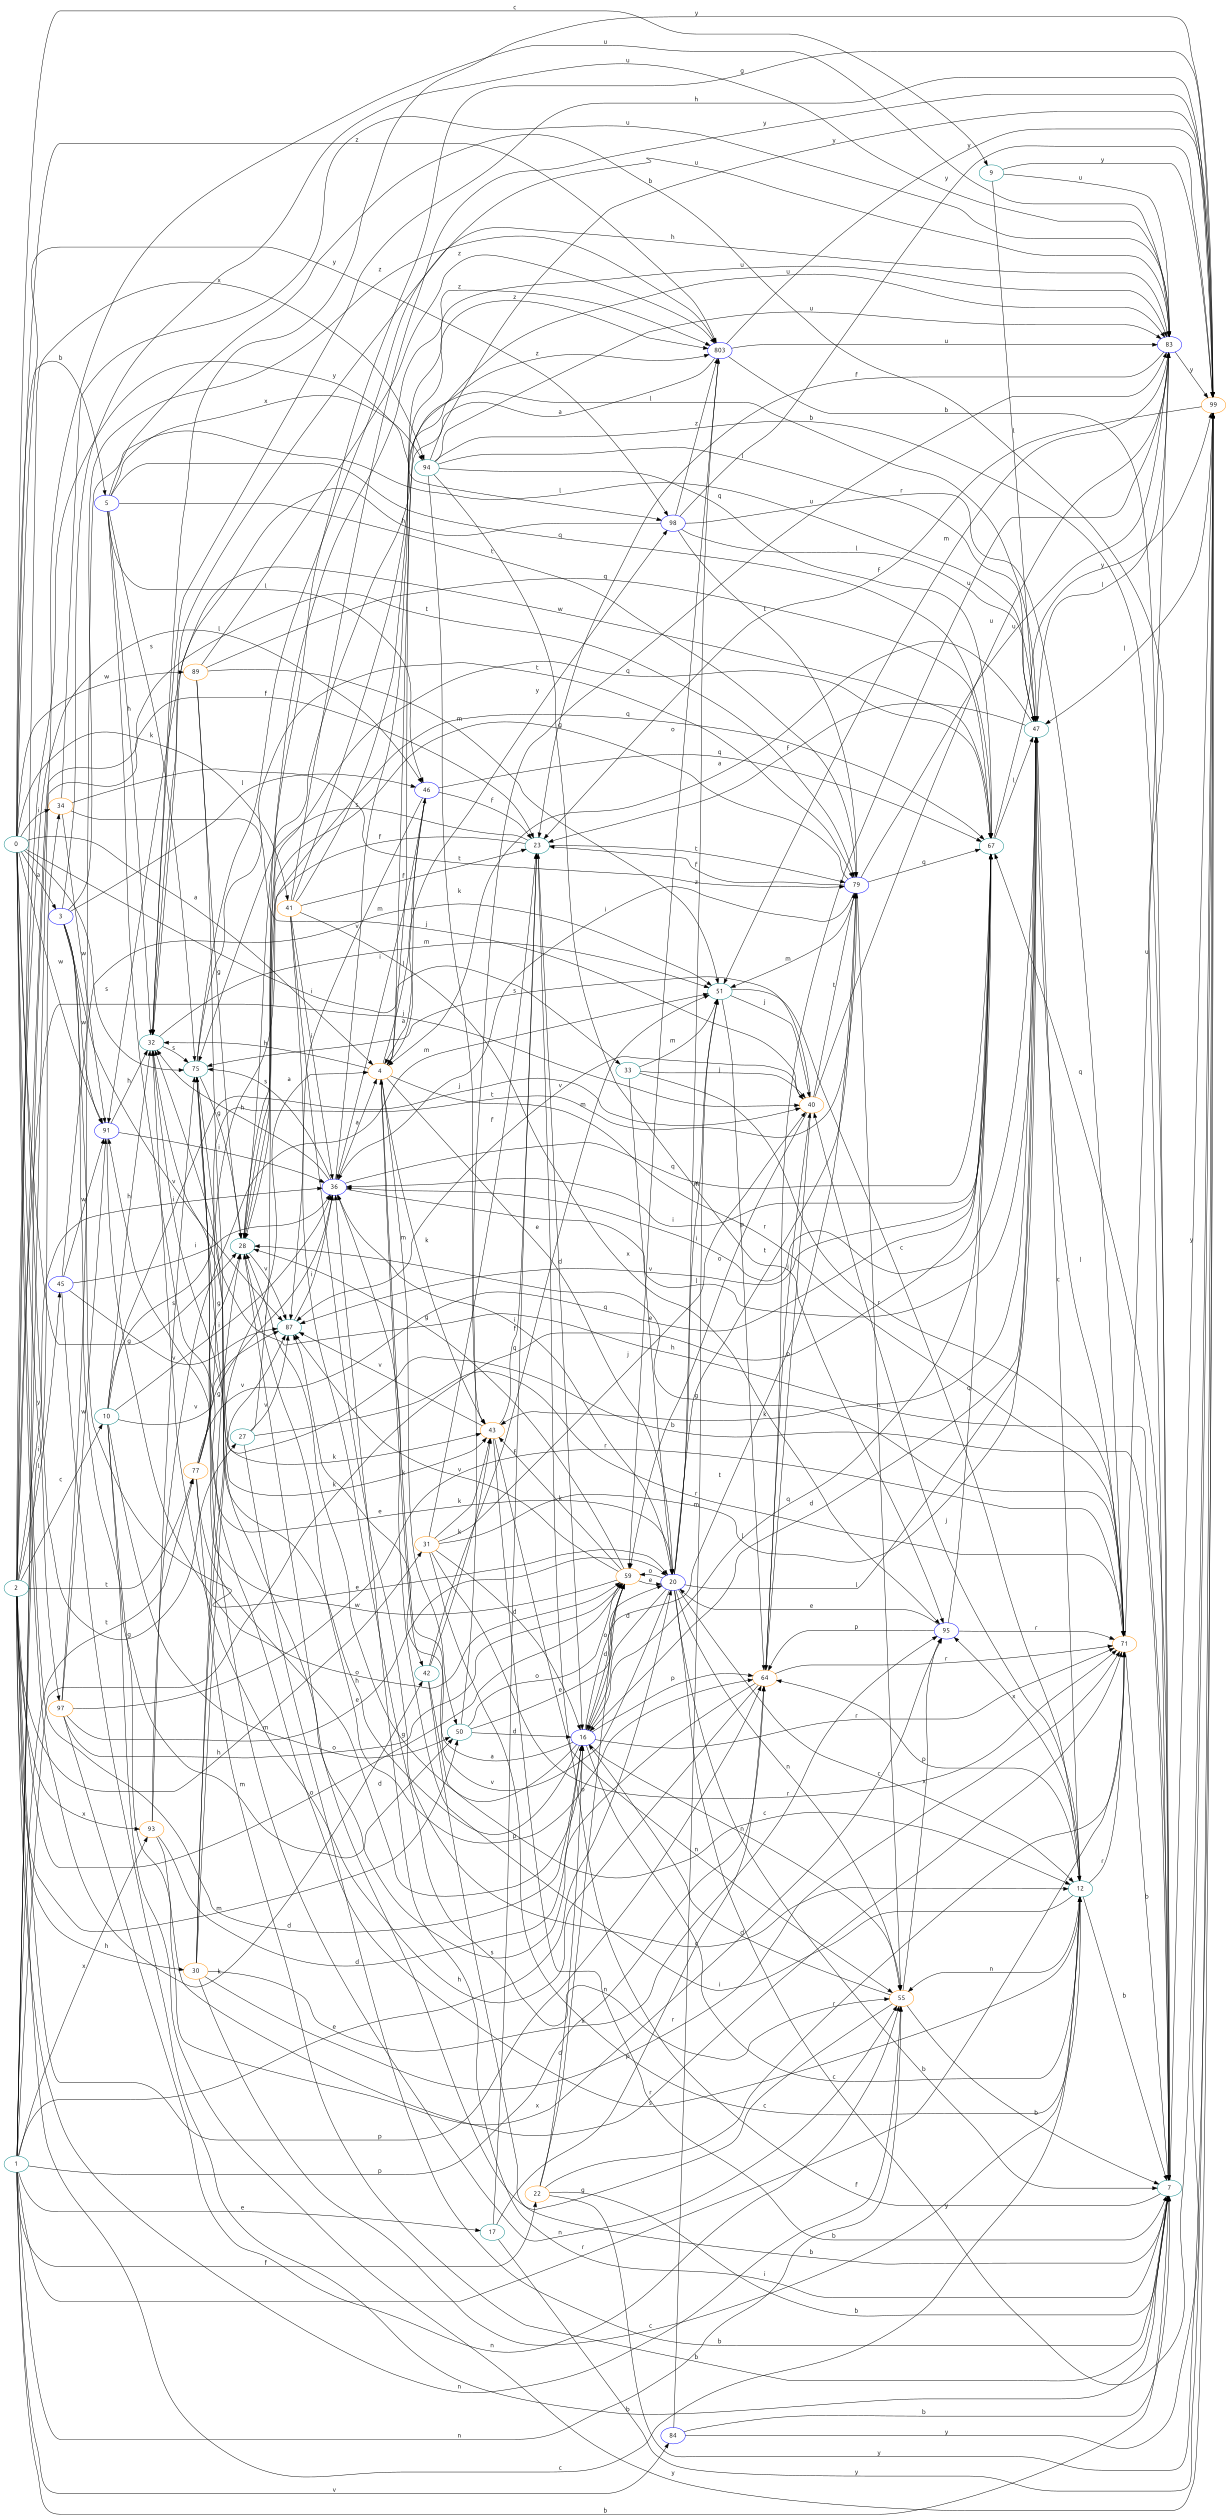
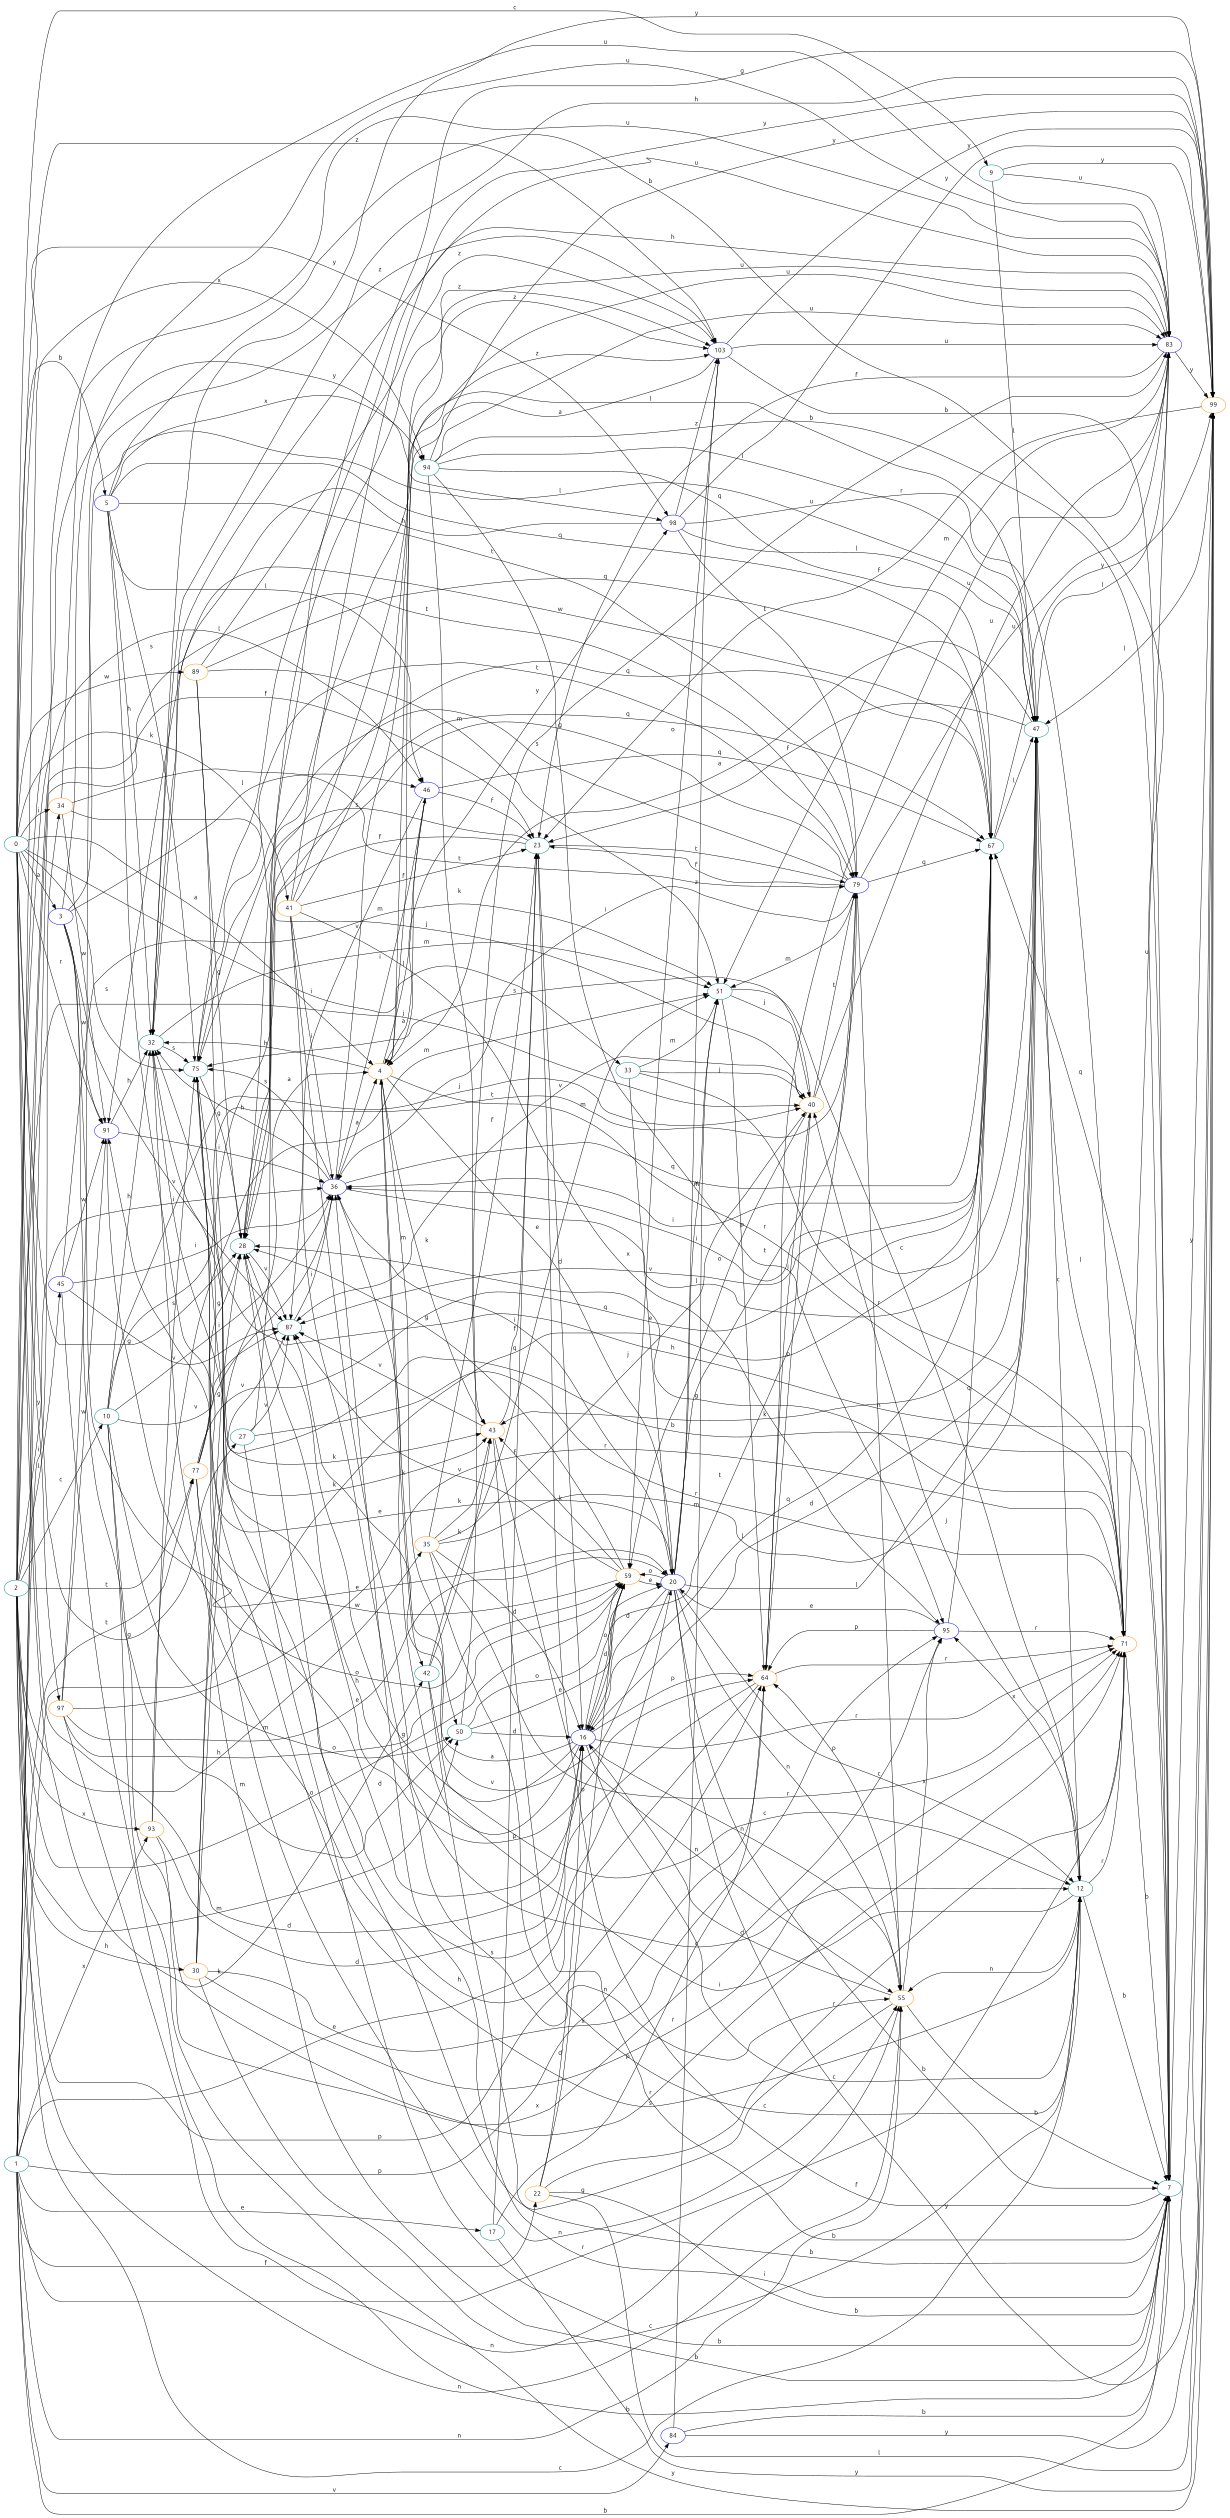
(720, 351) -> (720, 351)
none -> (435, 710)
(61, 962) -> (61, 962)
(427, 1545) -> (427, 1545)
(955, 1768) -> (871, 1825)
(879, 2453) -> (879, 2453)
